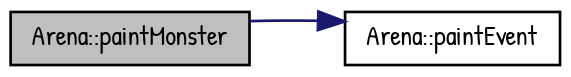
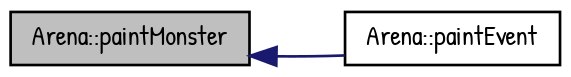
(284, 21) -> (311, 56)
